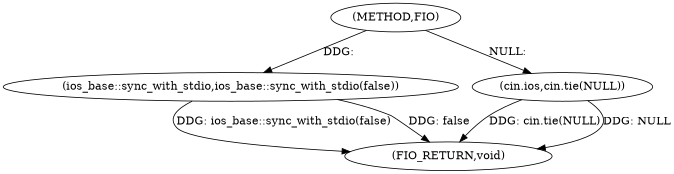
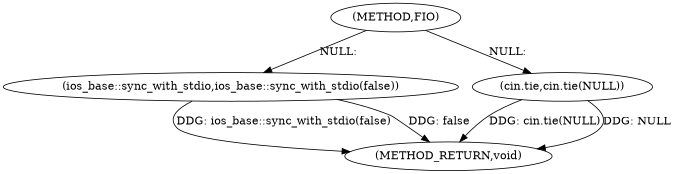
(340, 52) -> (340, 52)
(562, 87) -> (562, 87)
(448, 156) -> (448, 156)
